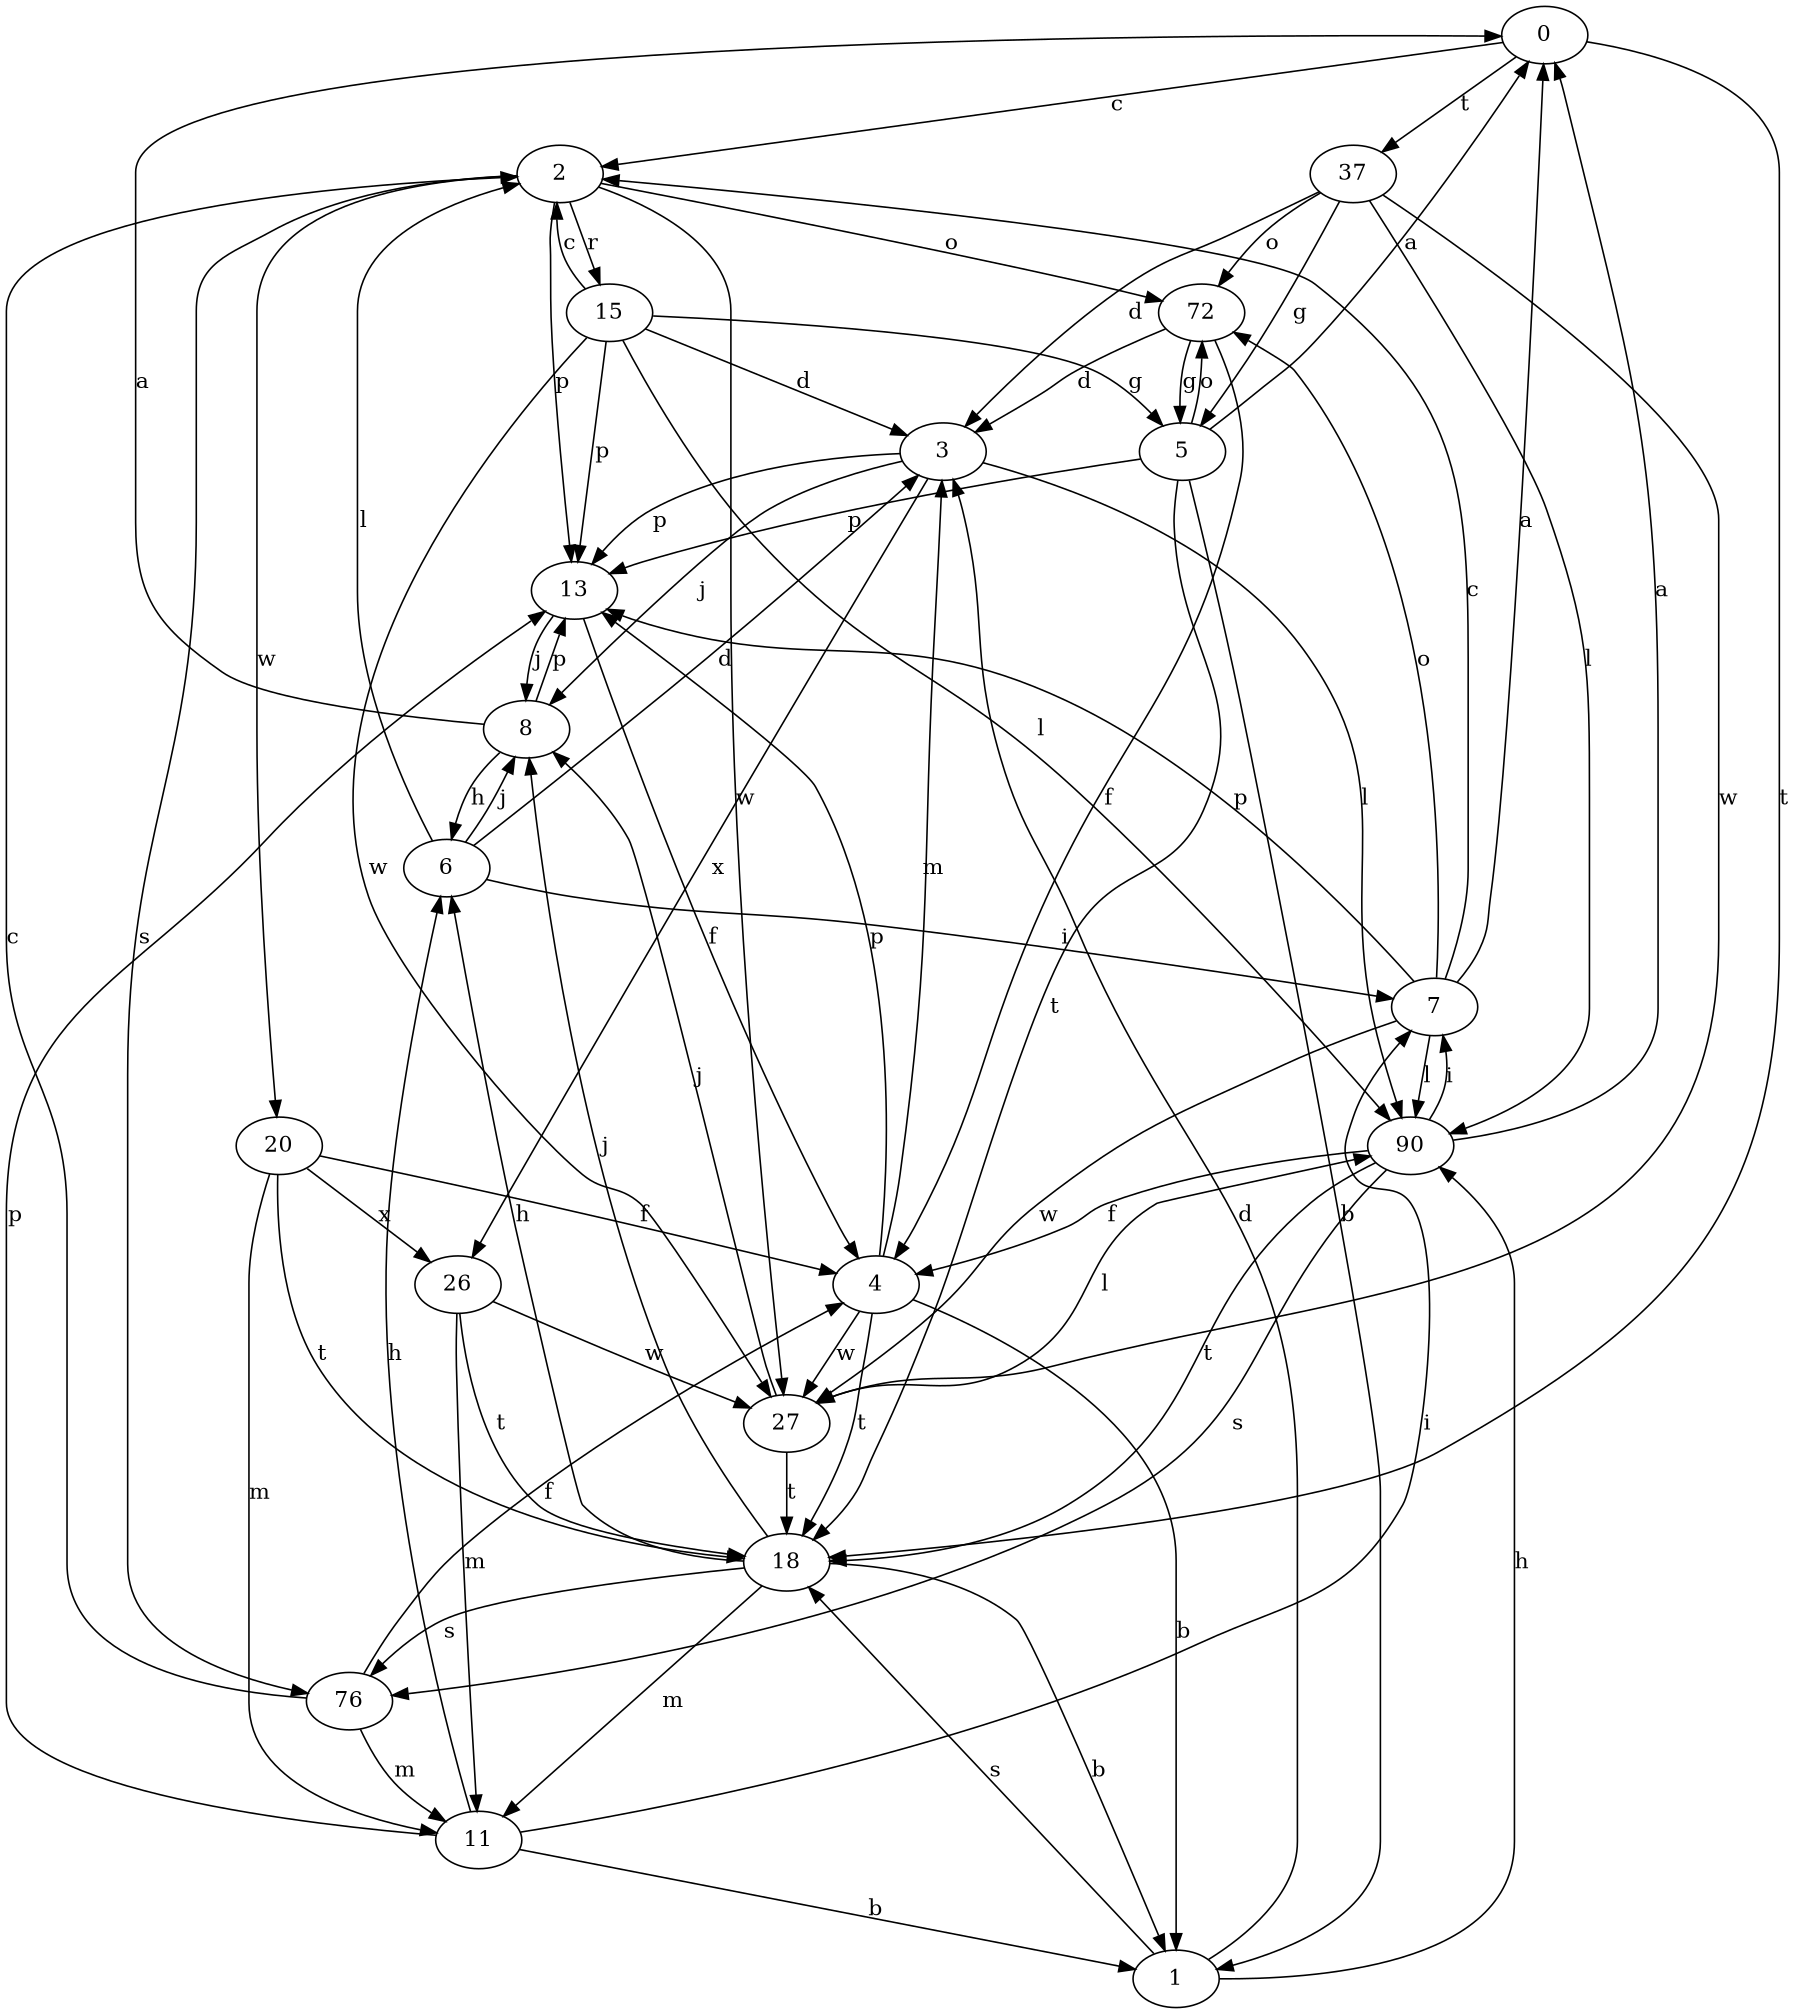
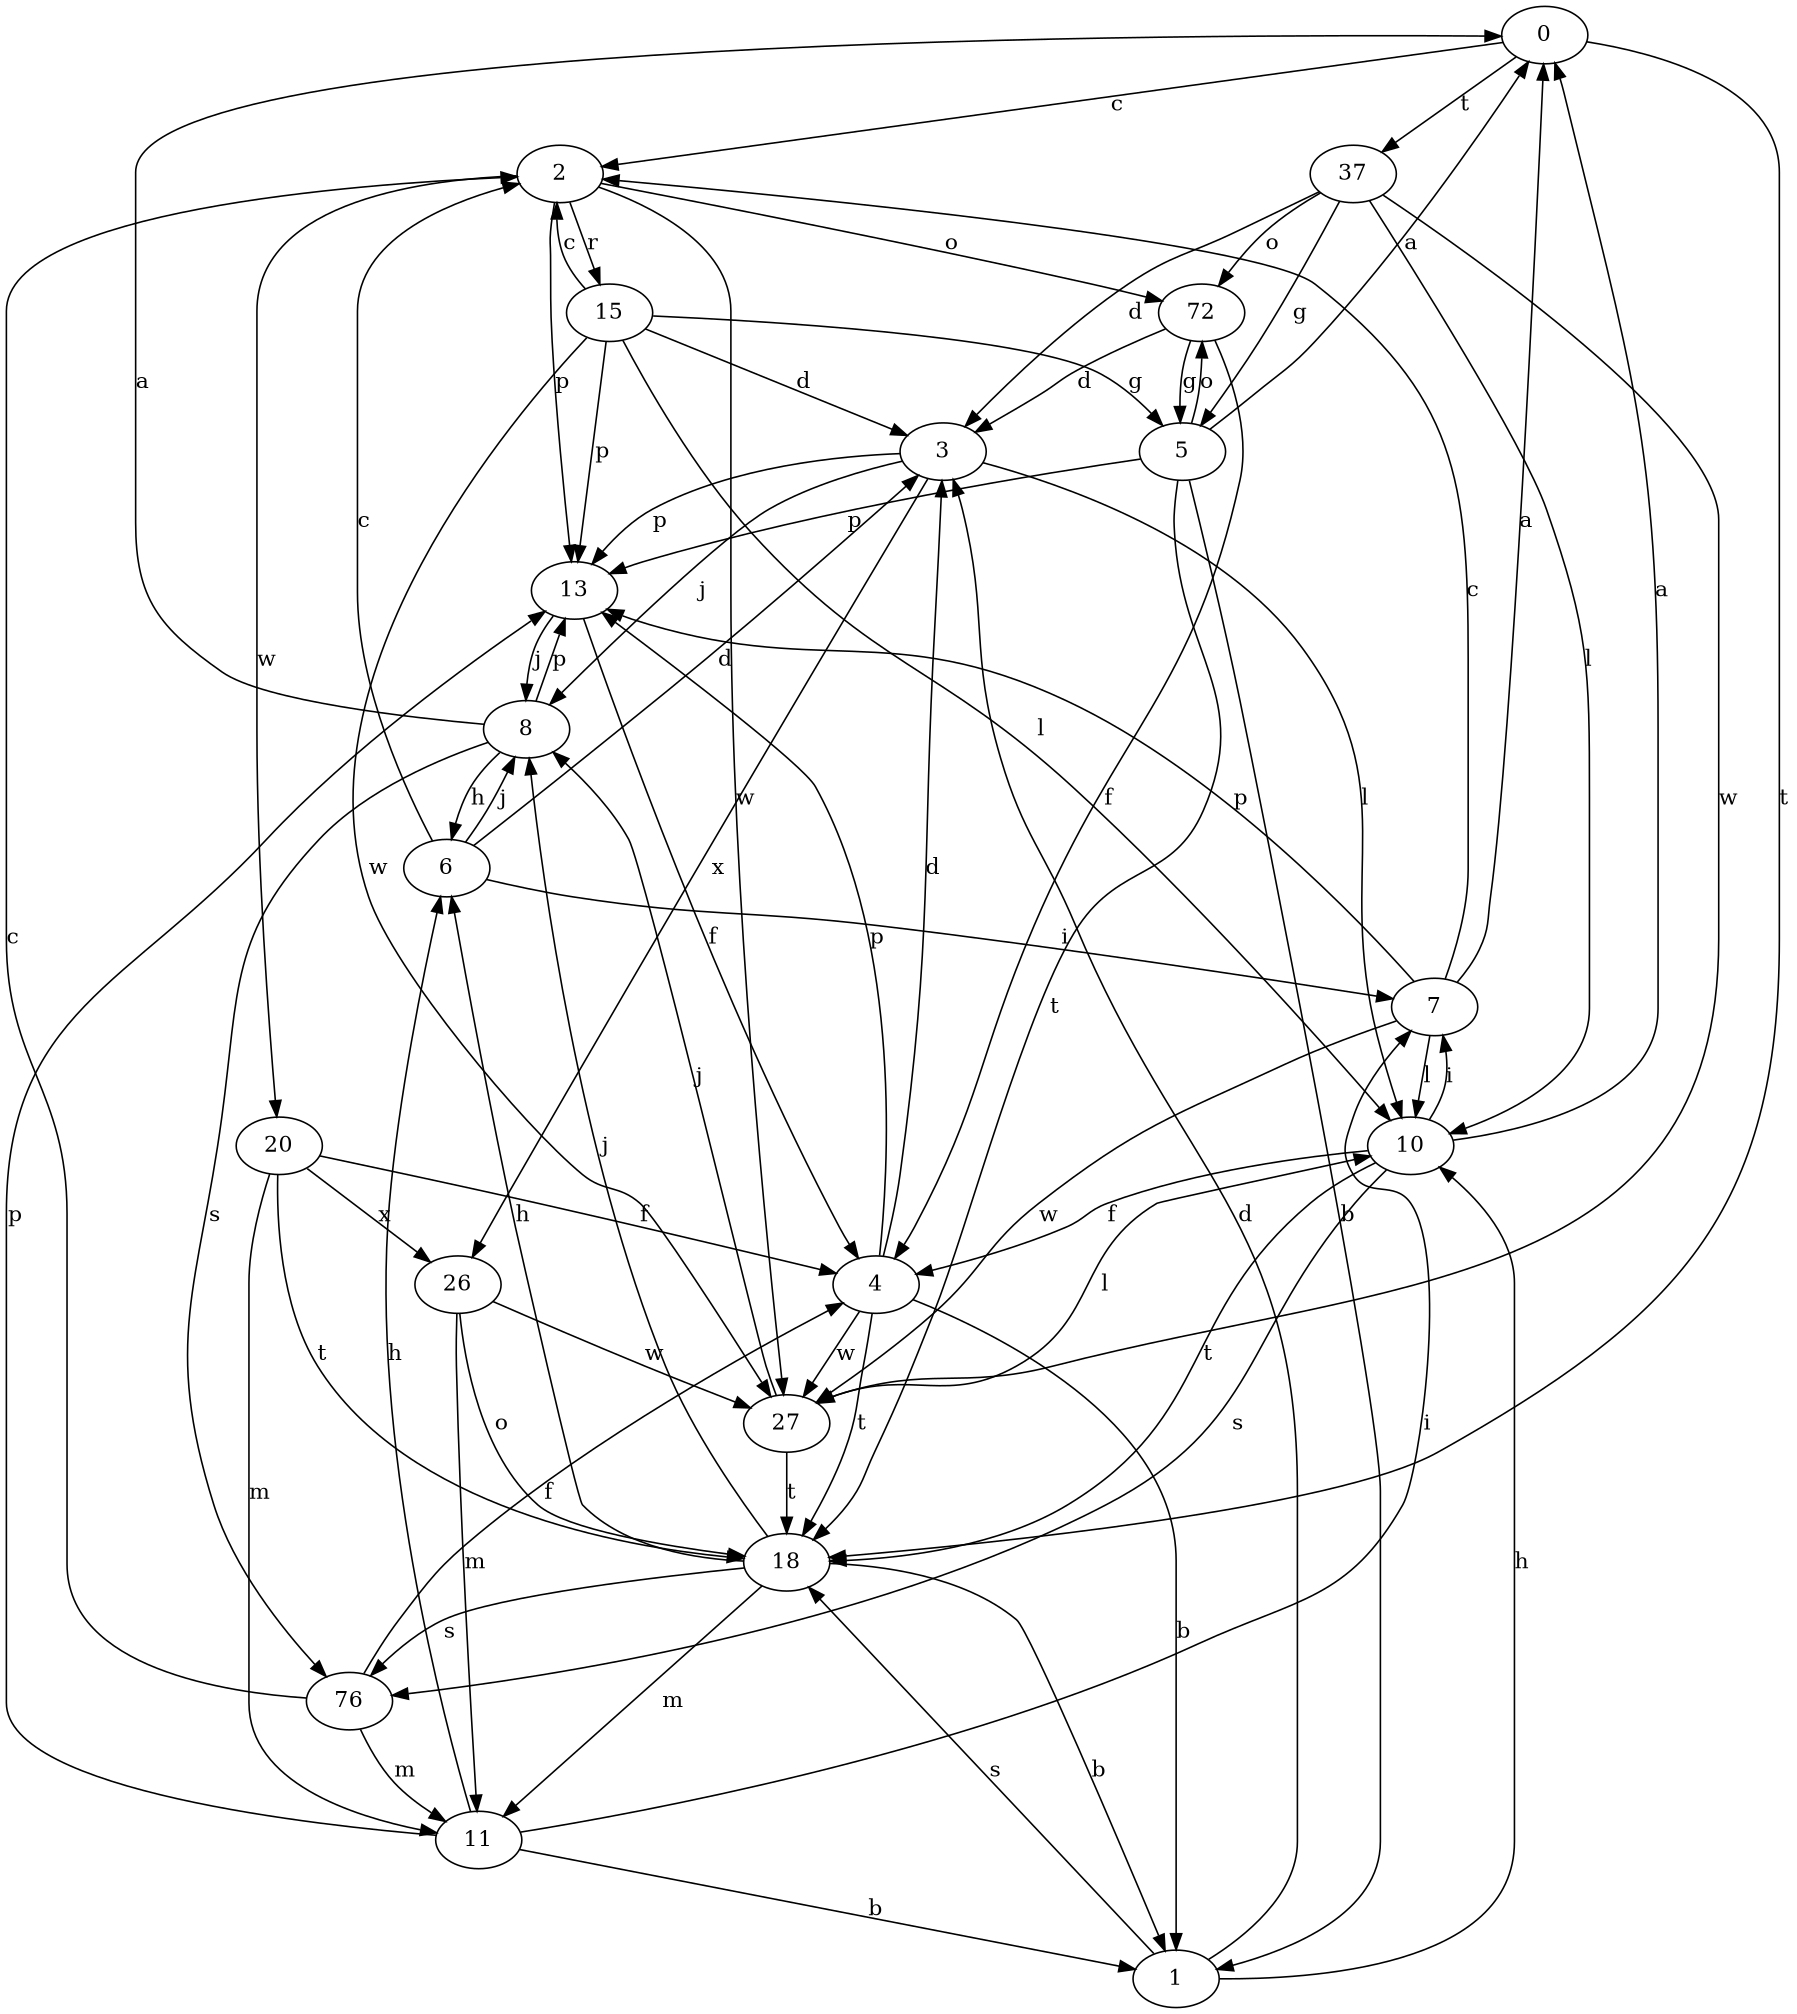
(364, 521) -> (364, 521)
(1410, 634) -> none
(148, 862) -> (215, 1159)
(934, 868) -> (934, 868)
(1411, 1146) -> (1411, 1146)
(502, 1423) -> (502, 1423)
